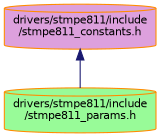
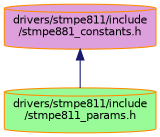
(80, 27) -> (80, 27)
